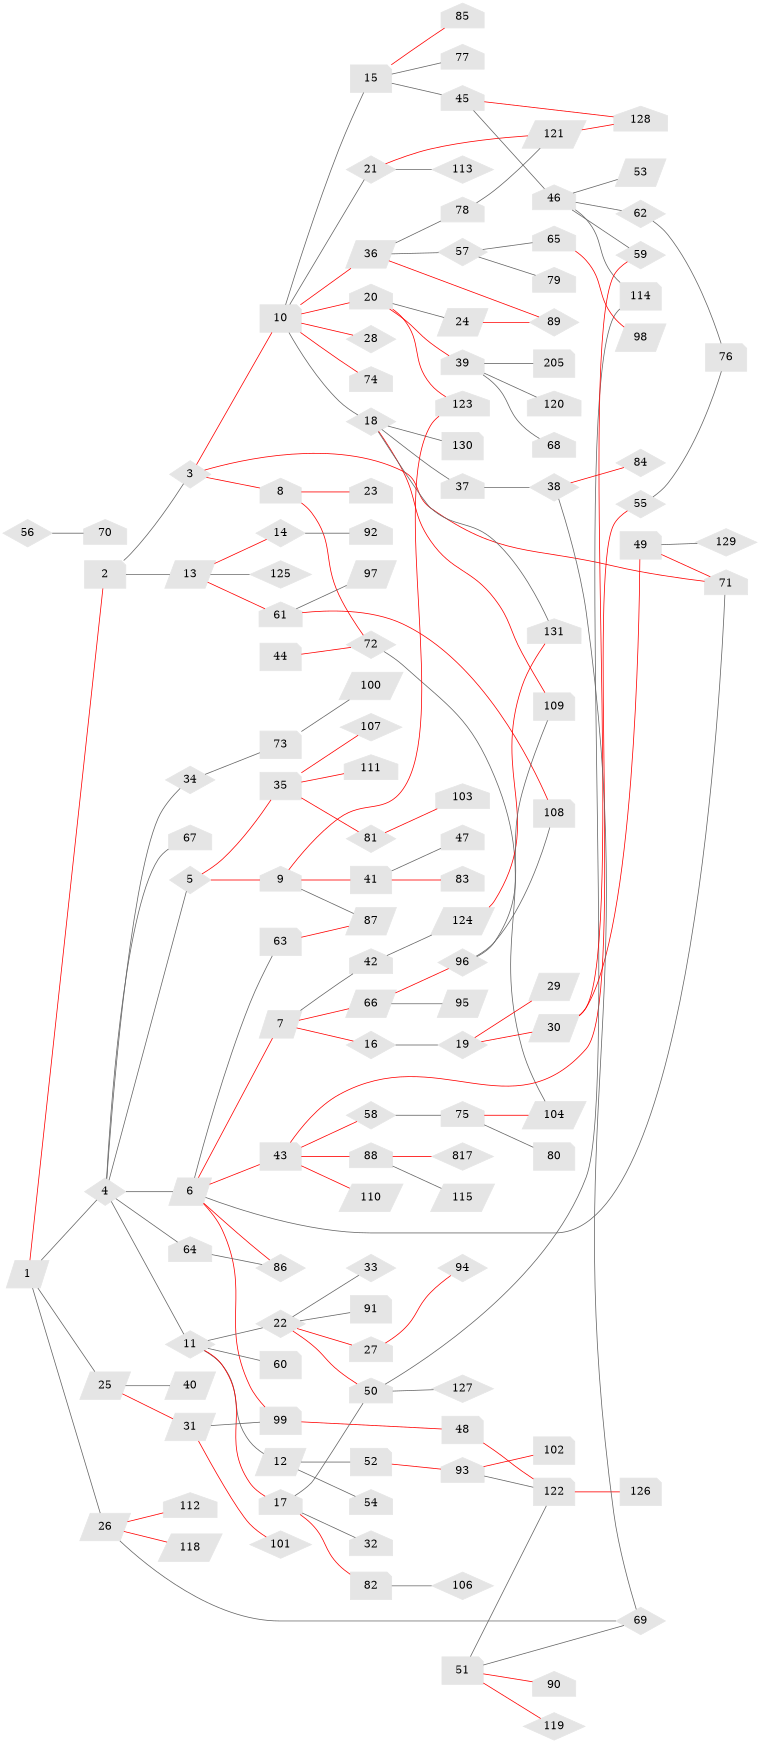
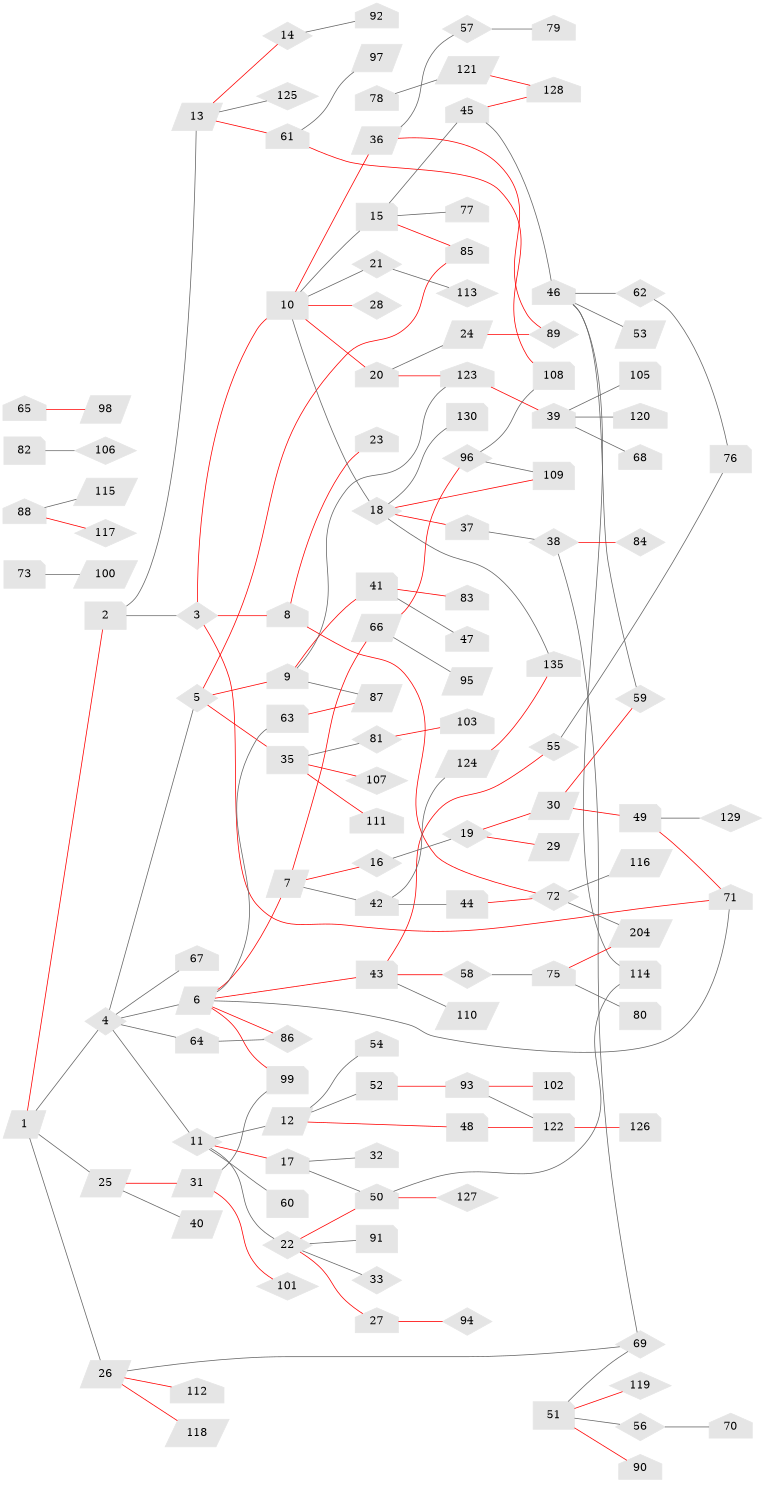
(456, 144) -> none
(418, 232) -> none
(508, 246) -> none
(419, 333) -> (515, 398)
(554, 364) -> (640, 376)
(371, 380) -> none
none -> (286, 447)
(415, 455) -> (420, 520)
(554, 632) -> (554, 665)
(421, 674) -> (337, 505)
(190, 780) -> none
(330, 815) -> (334, 749)
none -> (640, 863)
none -> (422, 904)
(554, 1115) -> (640, 933)
(325, 1157) -> none
(463, 1157) -> (106, 533)
(326, 1177) -> (422, 995)
(413, 1390) -> (417, 1198)
(372, 1425) -> (377, 1124)
(325, 1544) -> none
(508, 1581) -> (597, 1421)
